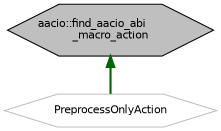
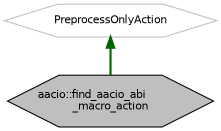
(111, 81) -> (111, 61)
